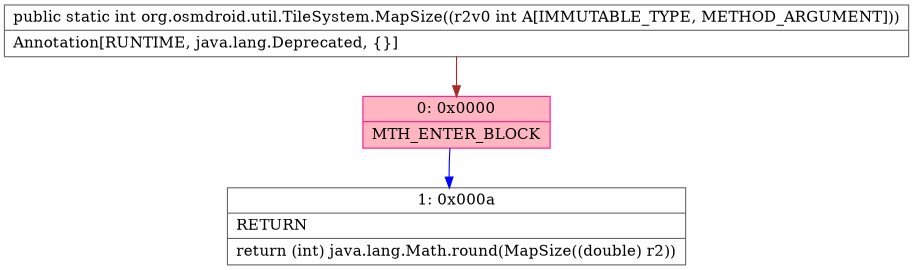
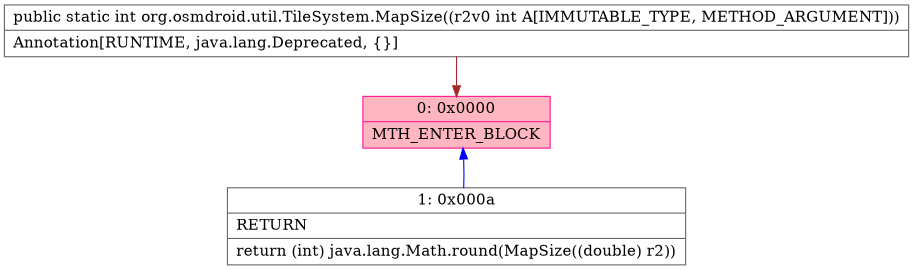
(449, 162) -> (464, 174)
